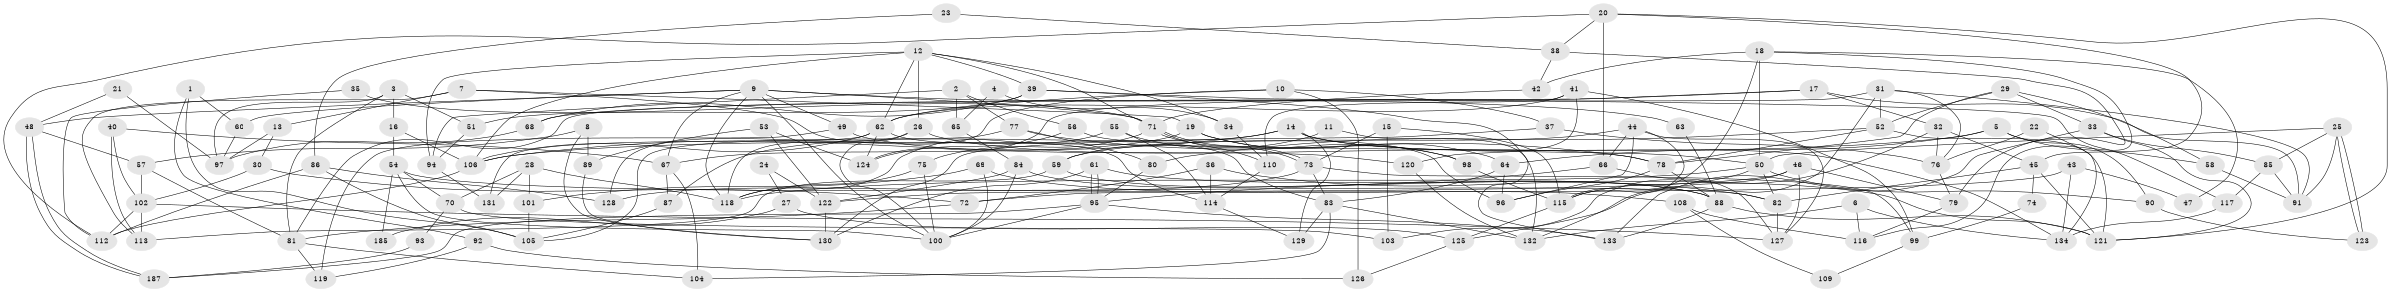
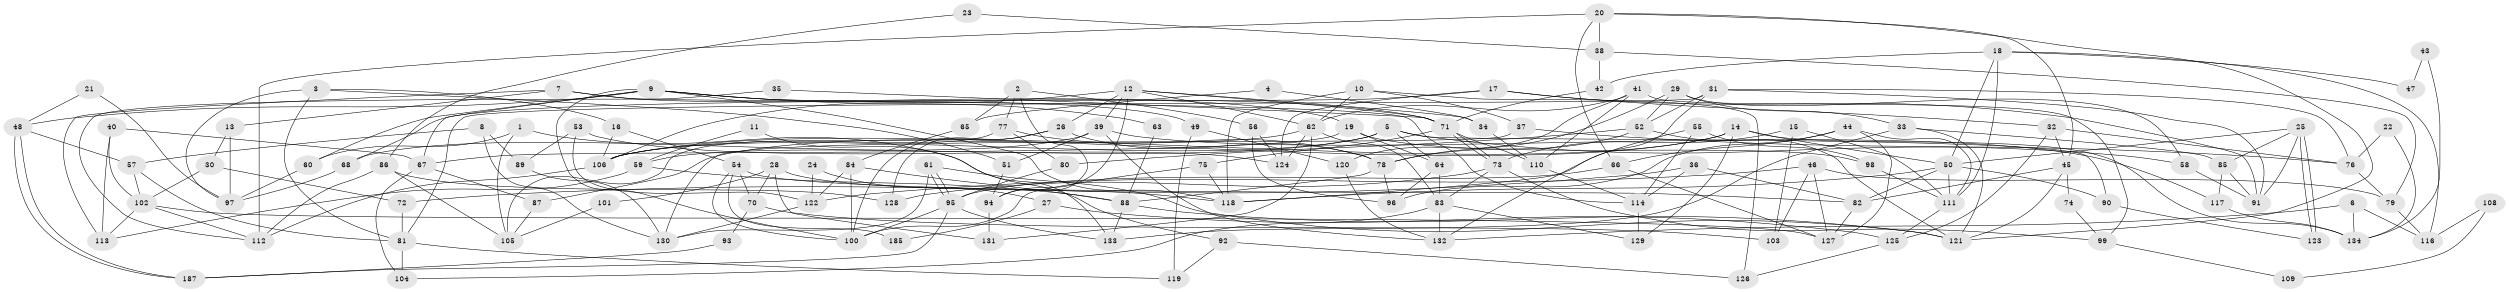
(1343, 140) -> (1015, 152)
(981, 165) -> none
(1521, 192) -> none
(1560, 203) -> (1950, 203)
